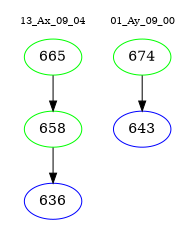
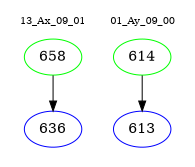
(53, 22) -> (53, 22)
(53, 57) -> none
(142, 57) -> (142, 57)
(142, 129) -> (142, 129)
